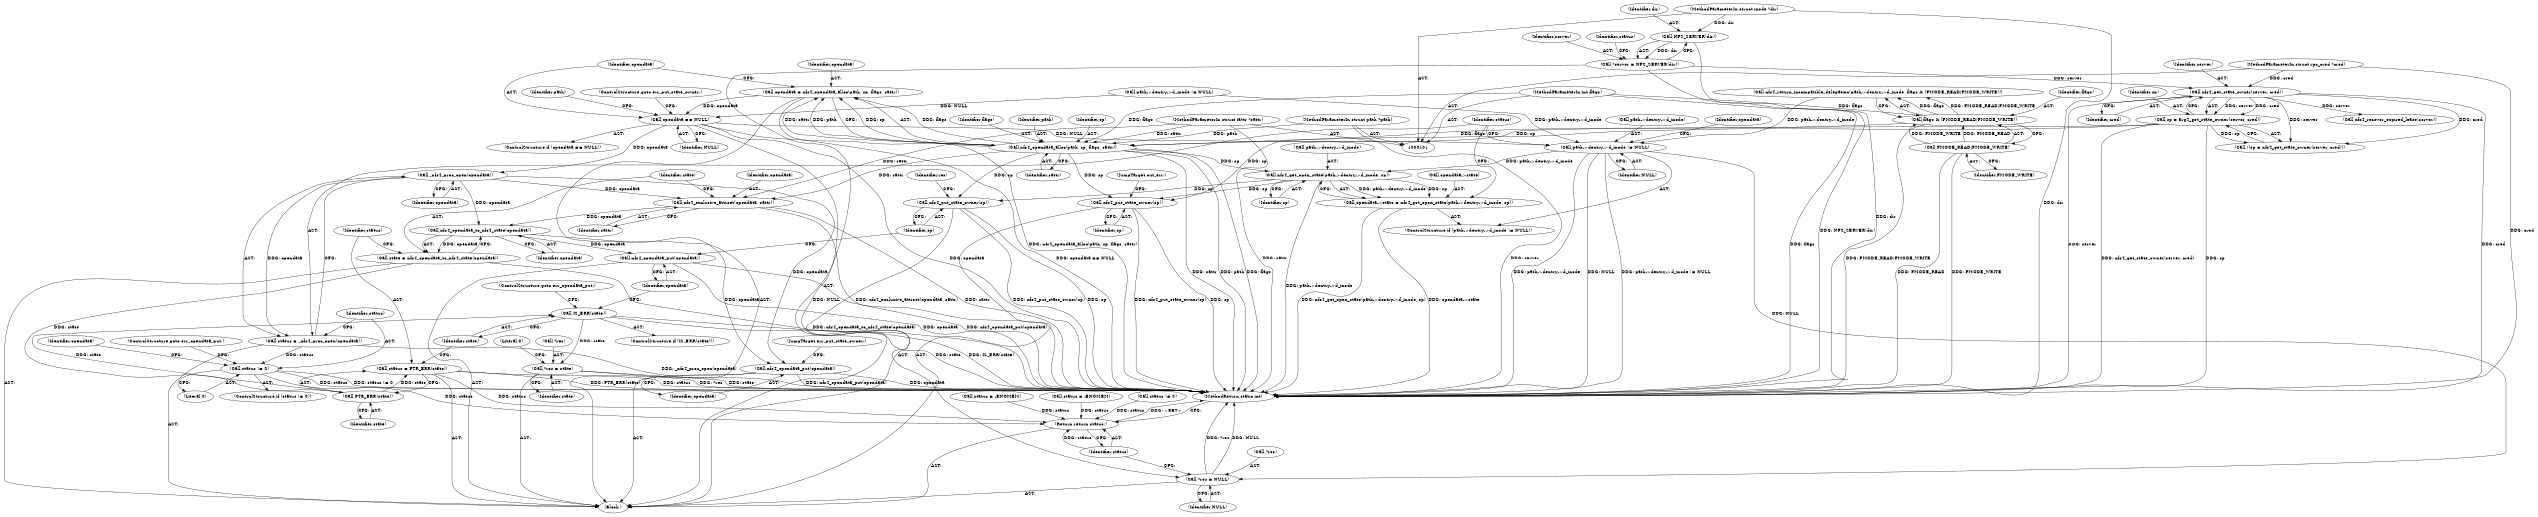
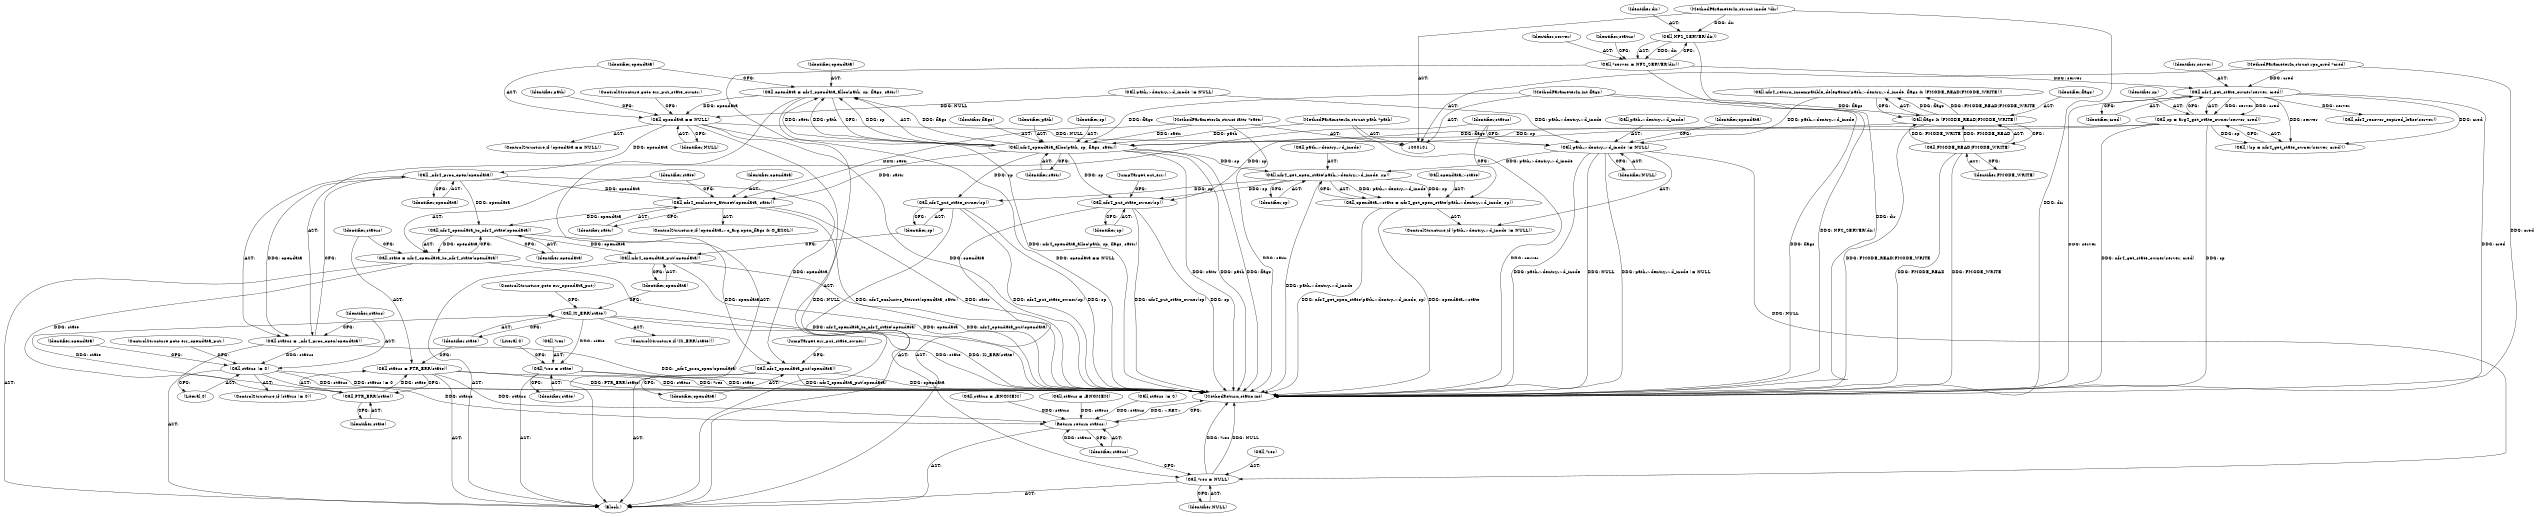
(931, 175) -> none
none -> (723, 231)
